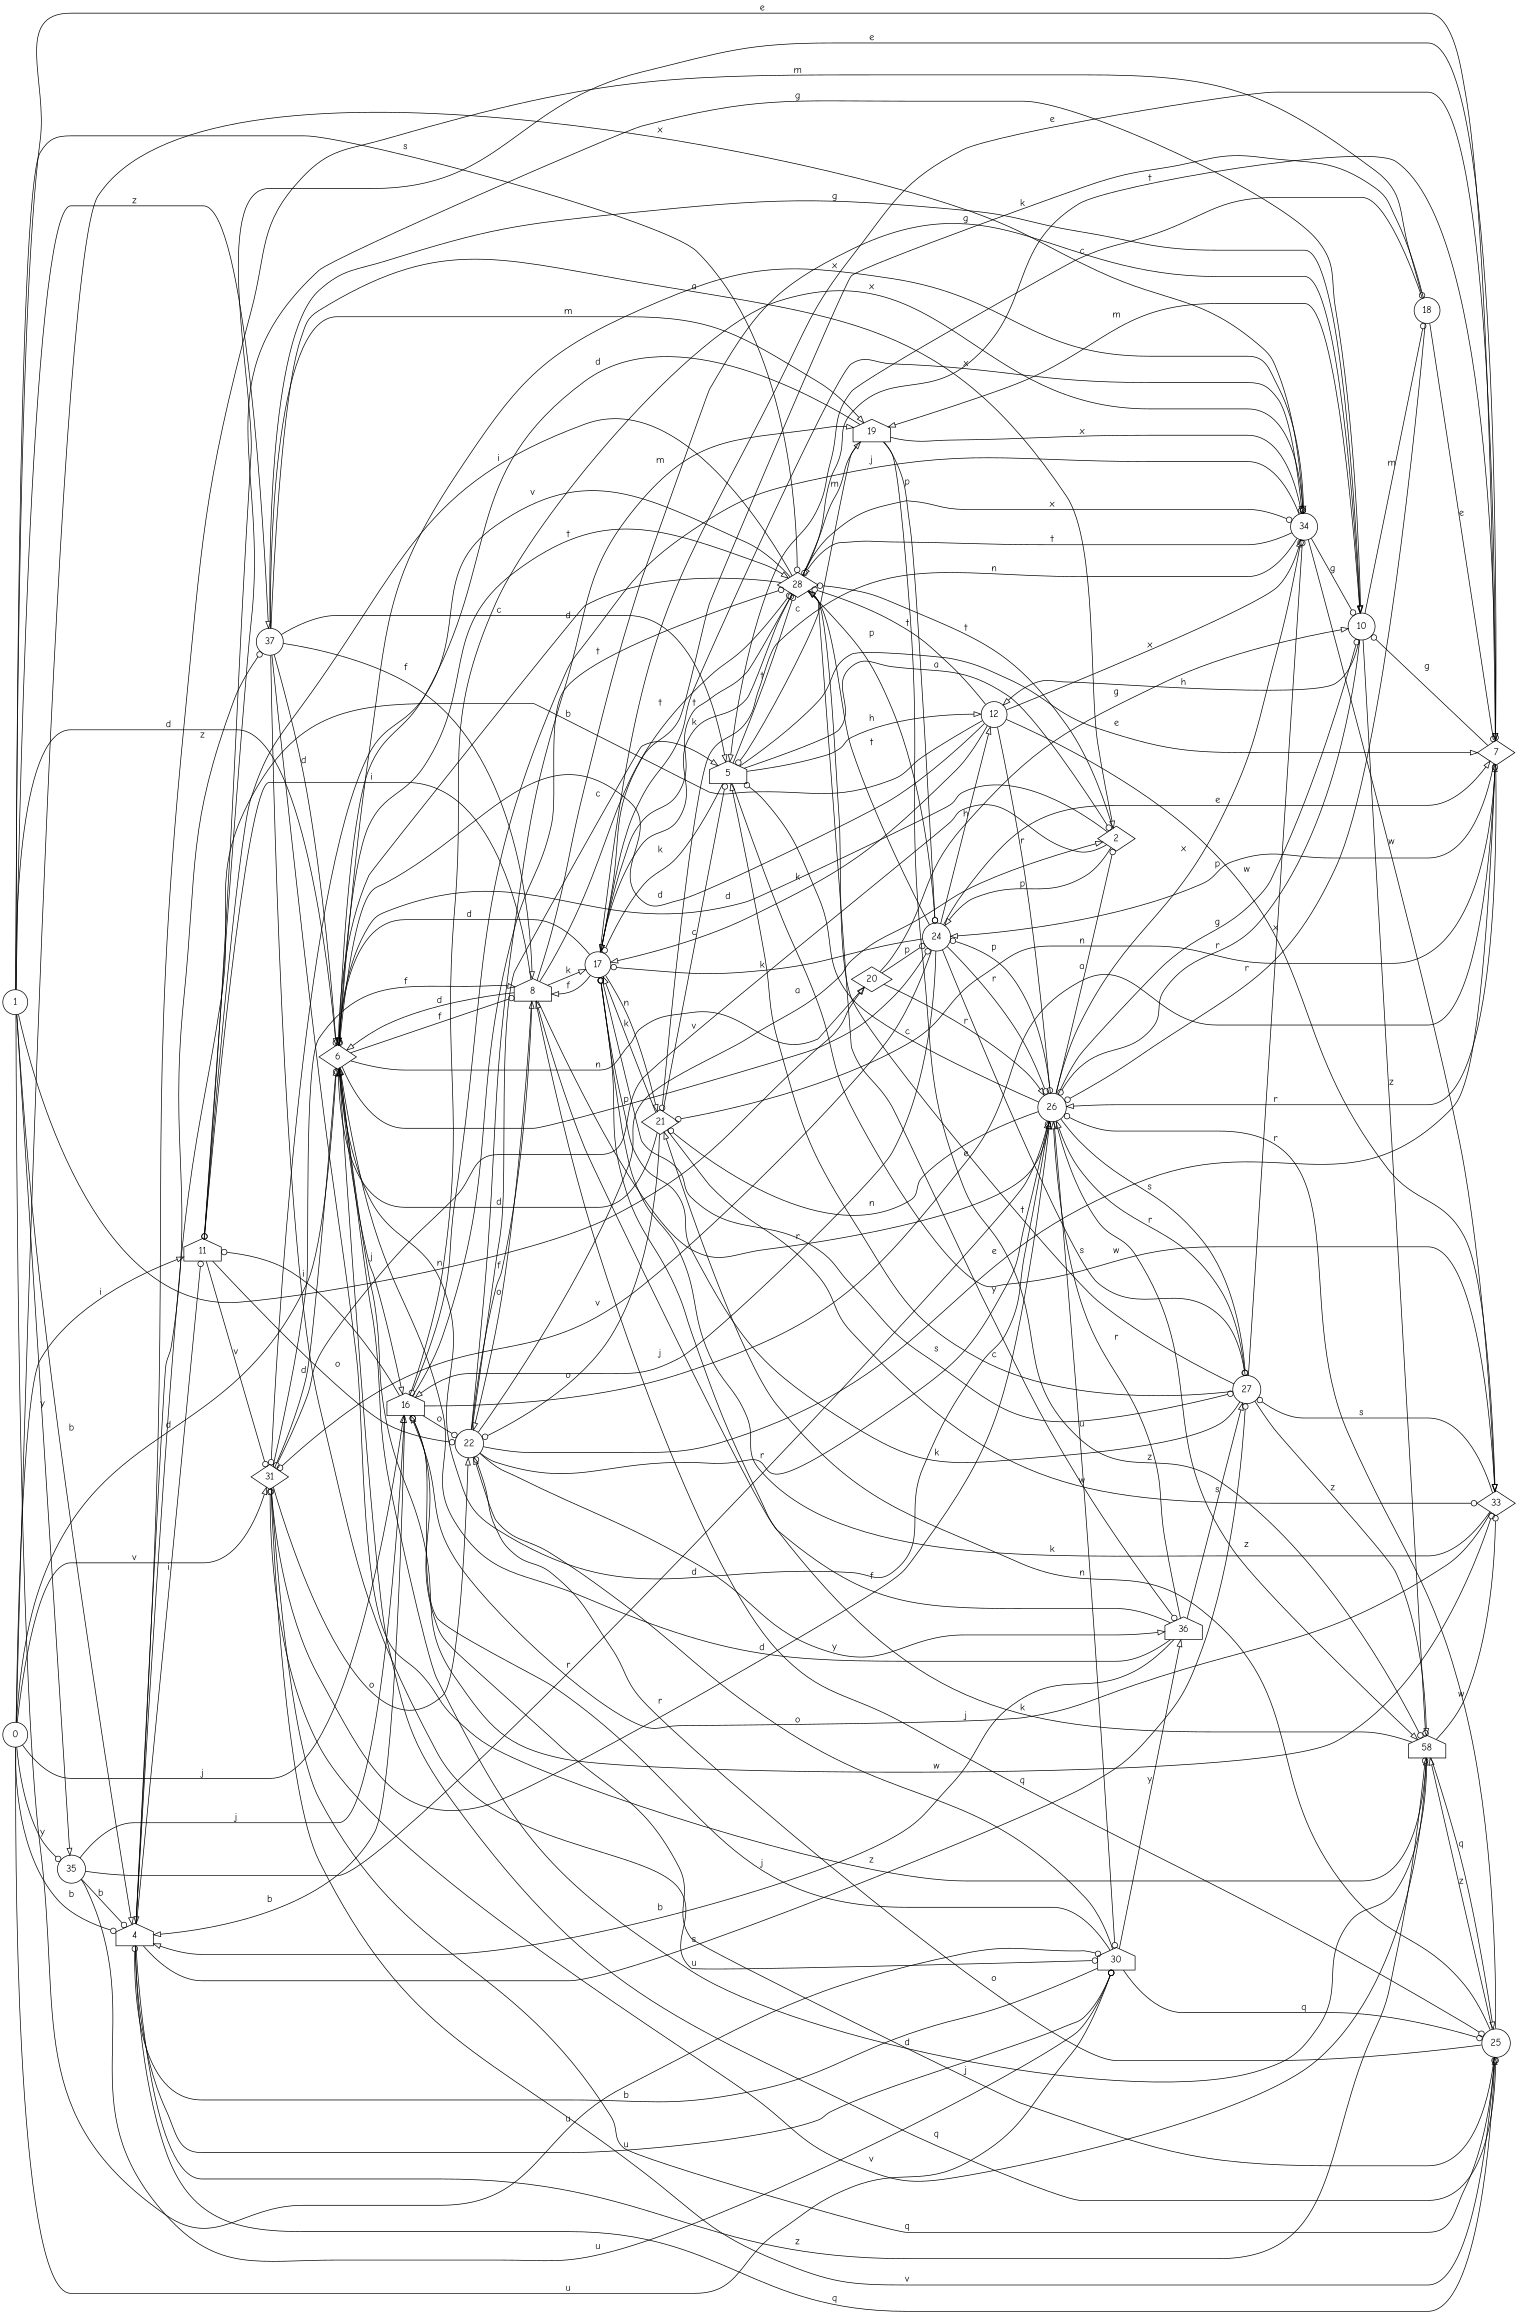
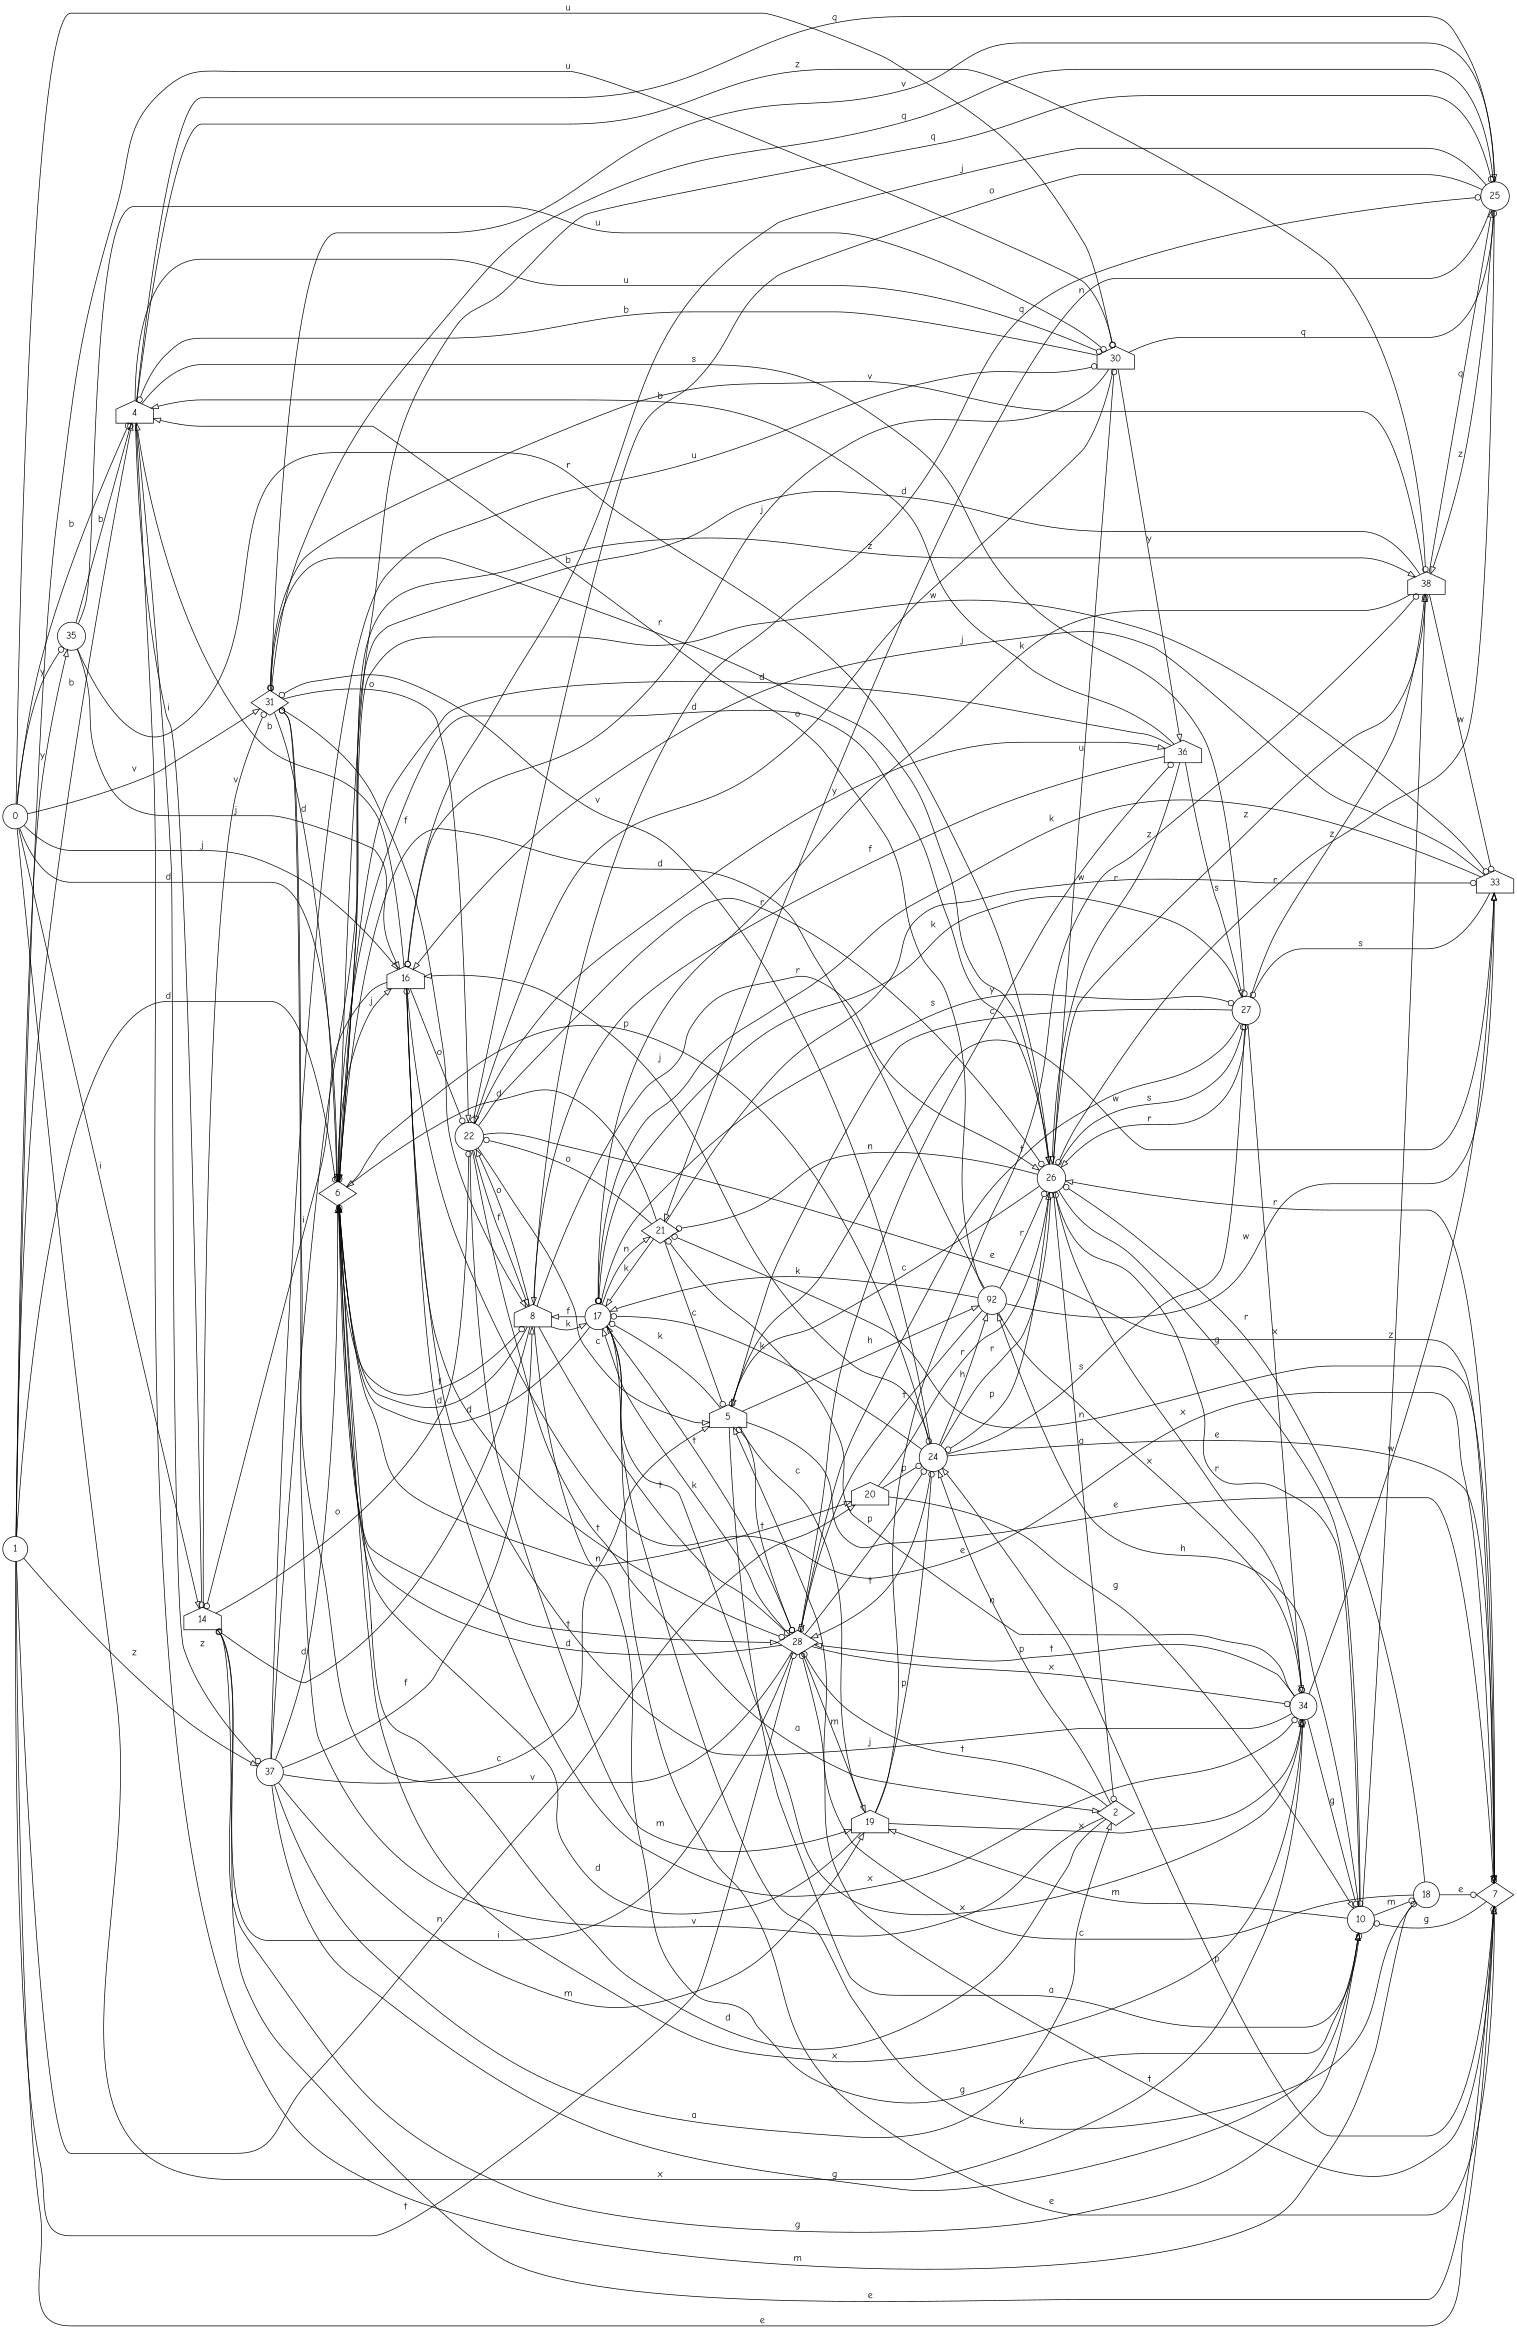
(406, 147) -> (406, 2207)
(928, 670) -> (853, 1980)
(994, 715) -> (992, 1300)
(872, 979) -> (870, 1495)
(203, 1251) -> (203, 1620)
(1496, 1503) -> (1495, 883)
(1427, 1748) -> (1426, 584)
